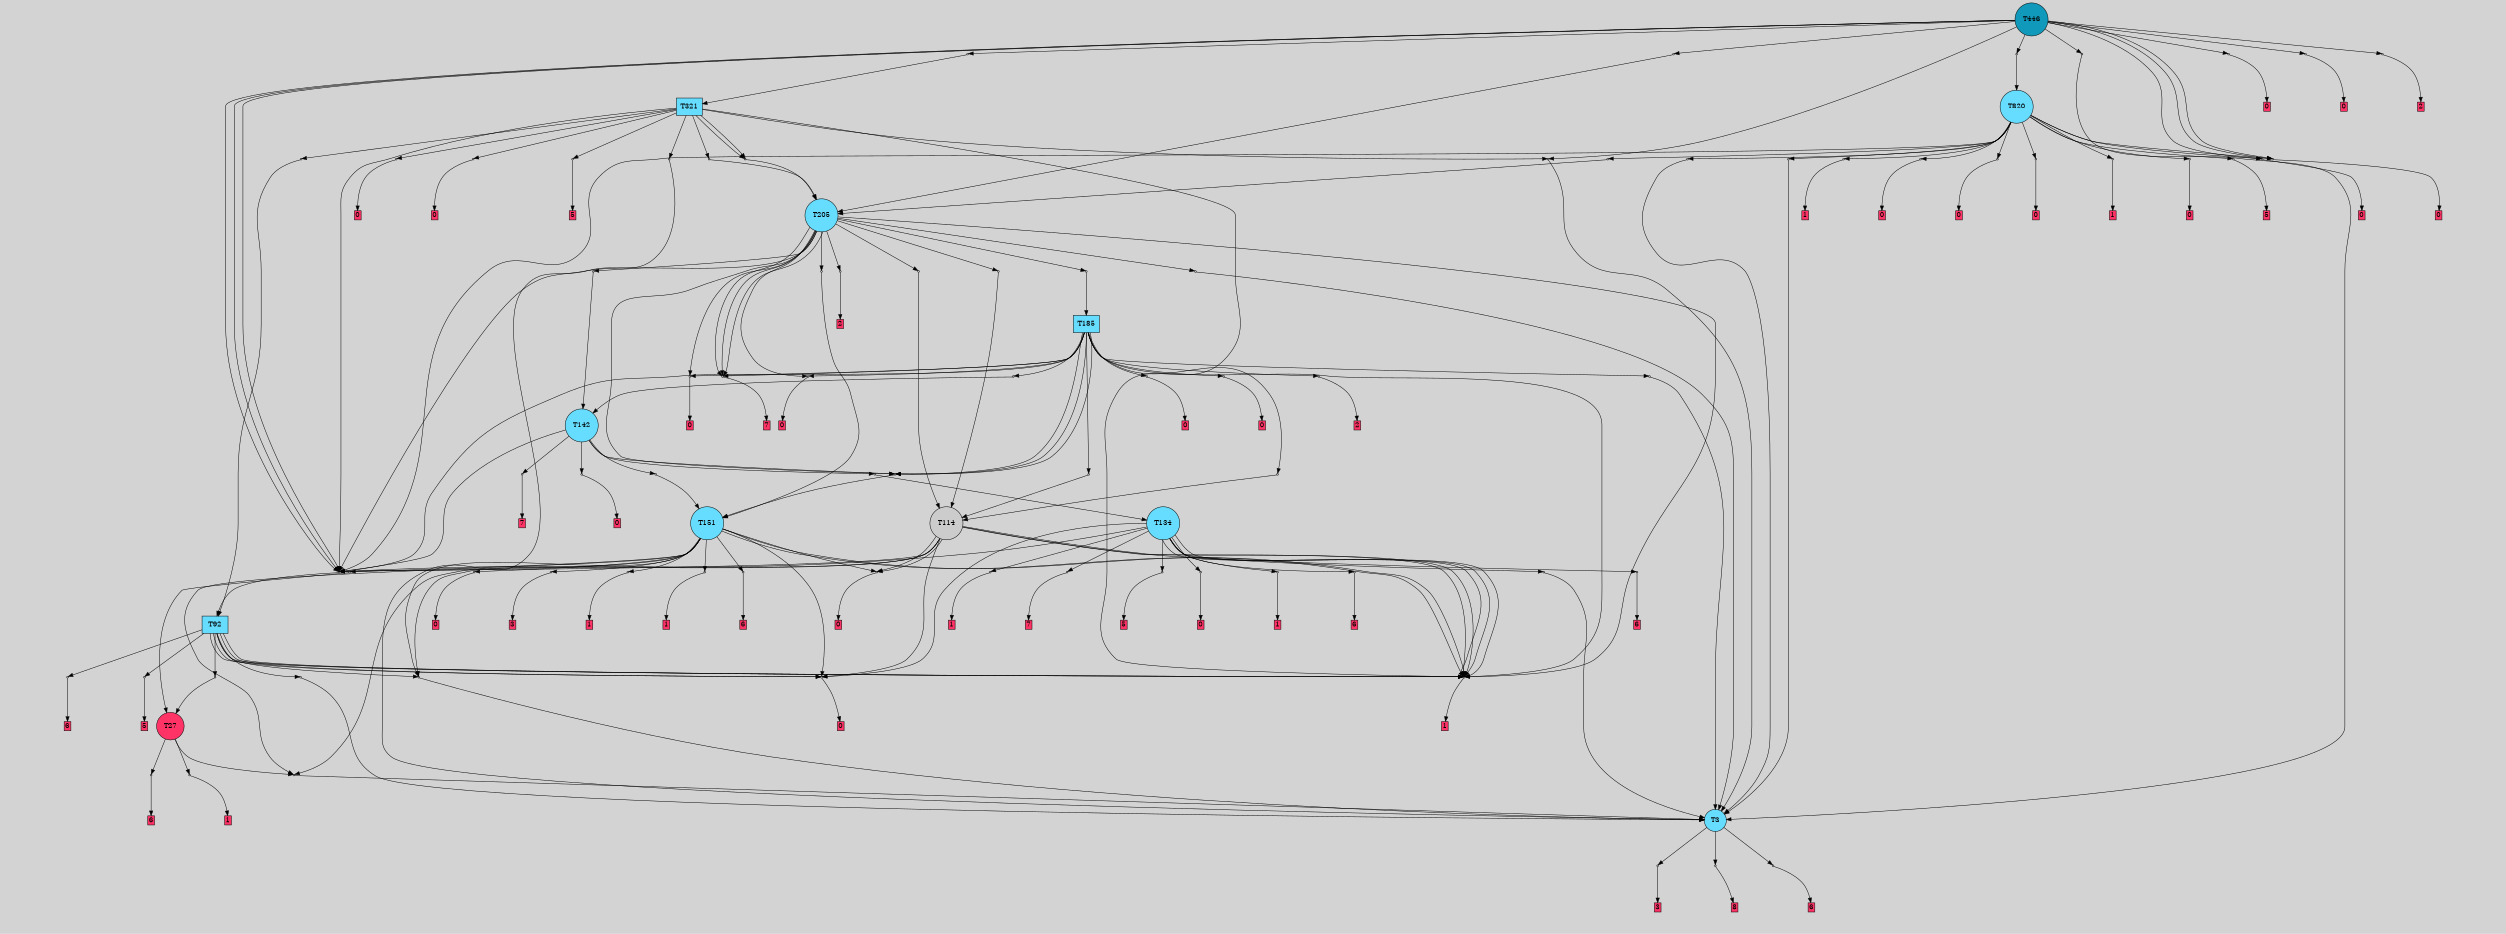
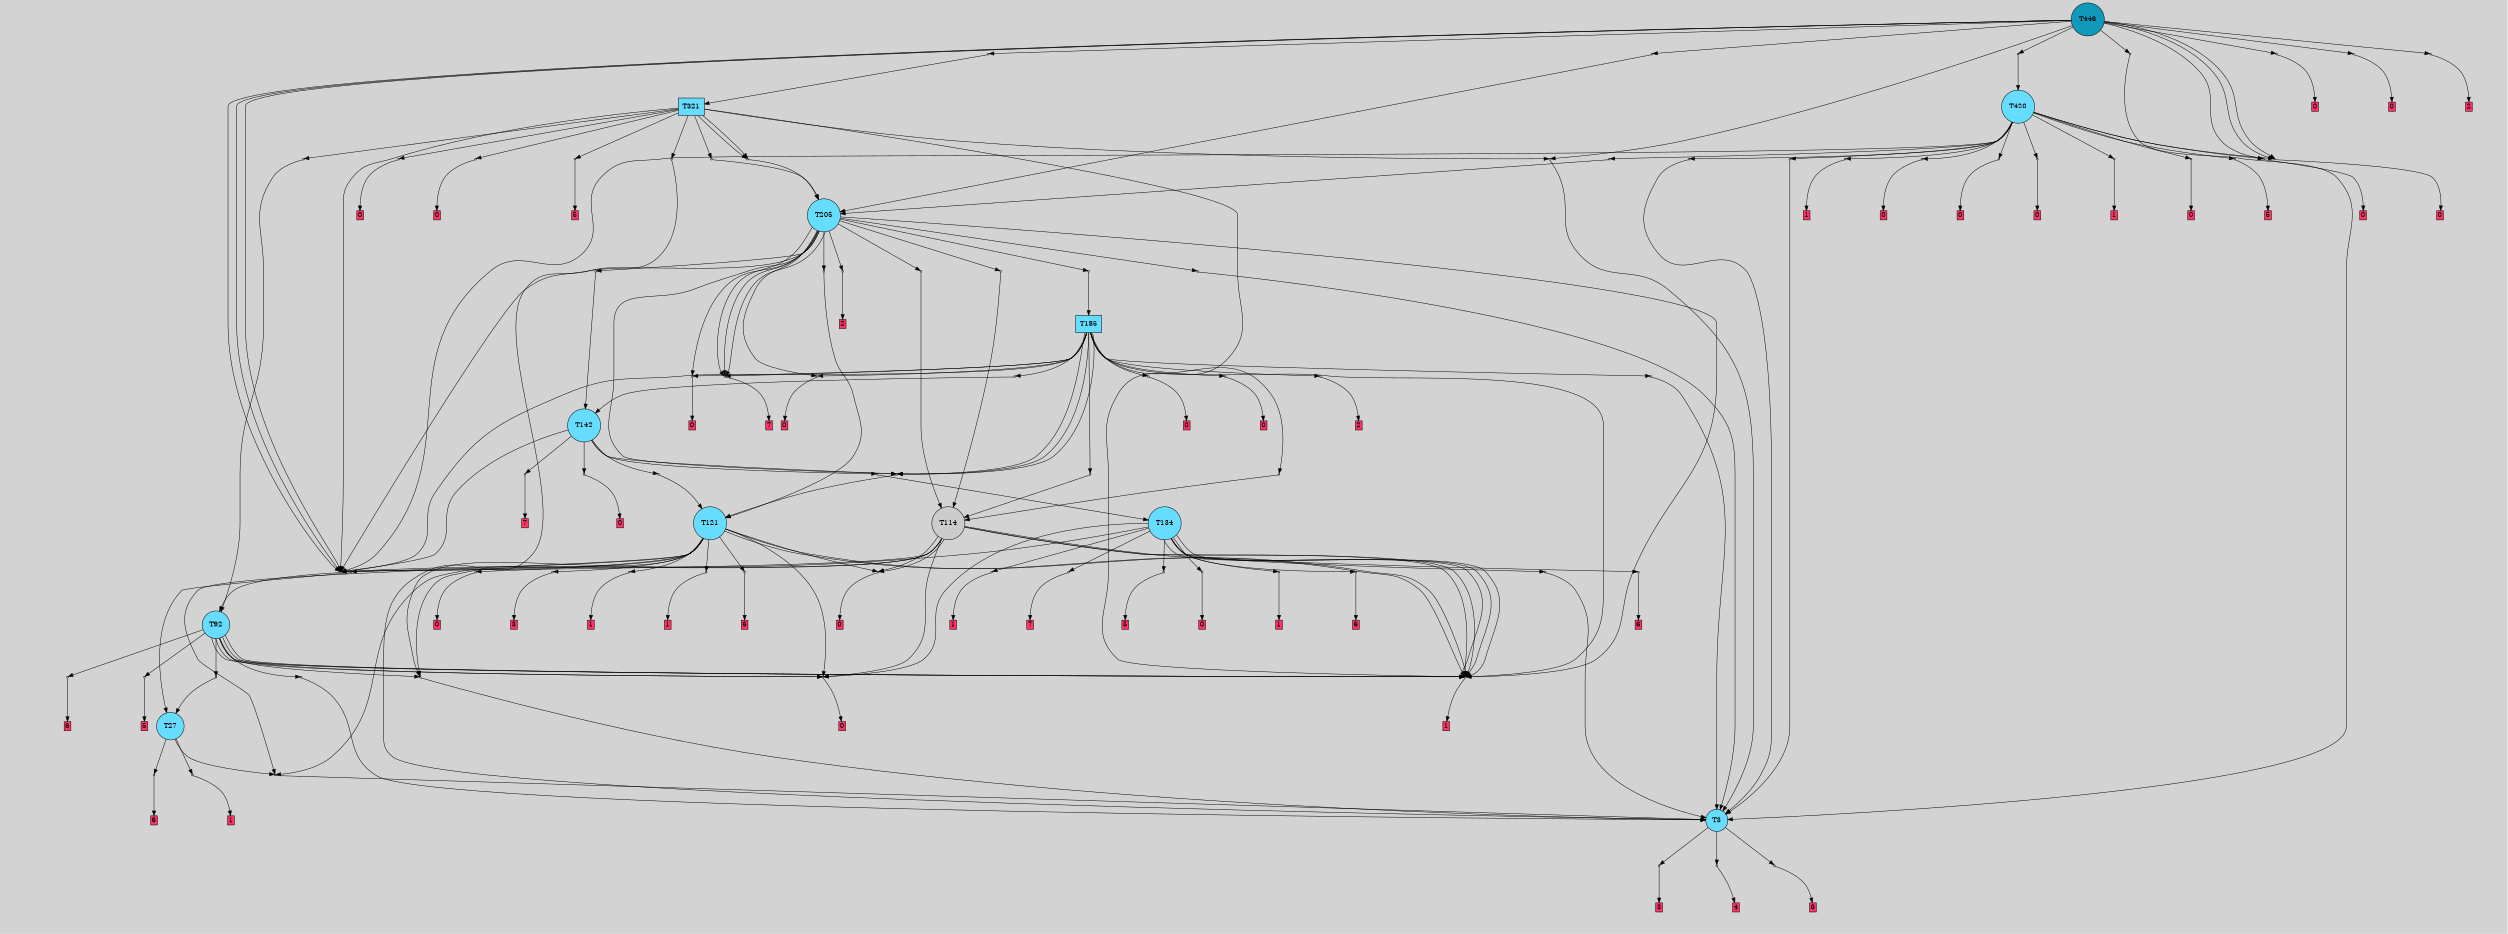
(2017, 107) -> (2018, 107)
(707, 523) -> (710, 523)
(215, 625) -> (216, 625)
(170, 726) -> (170, 726)
(1735, 907) -> (1736, 907)
